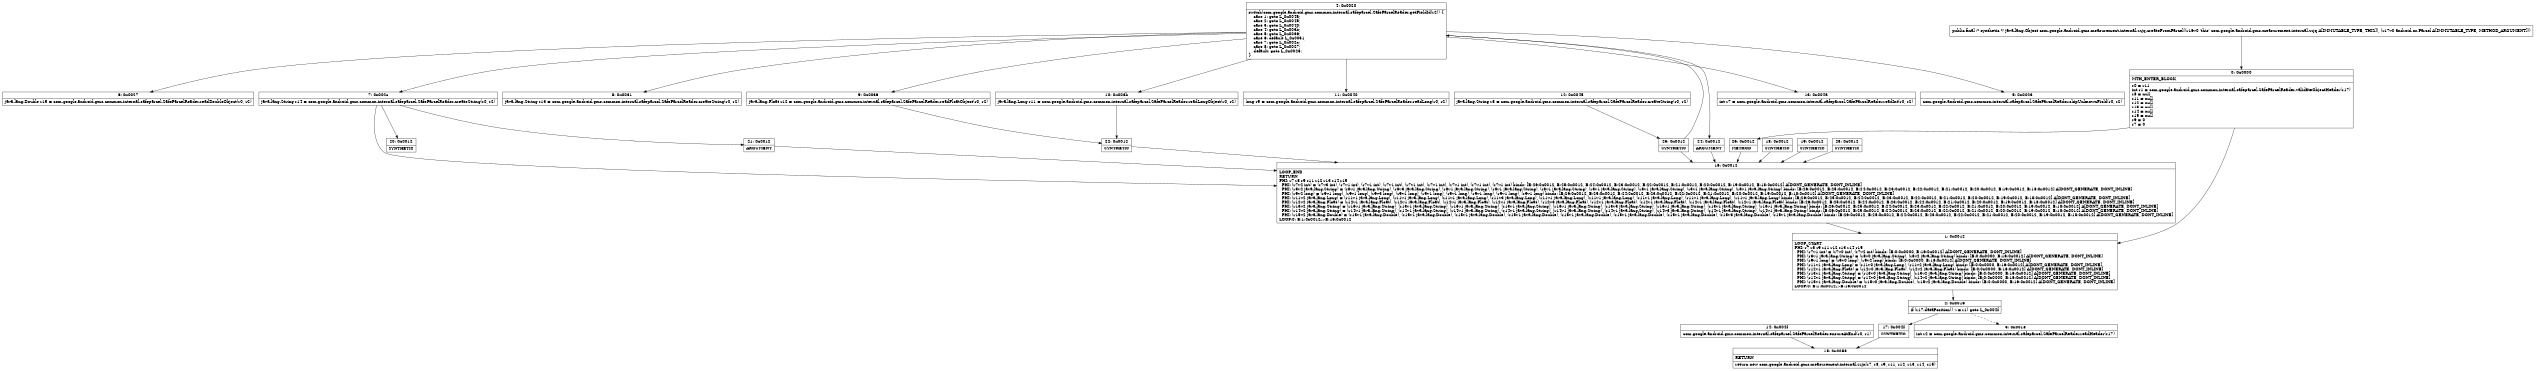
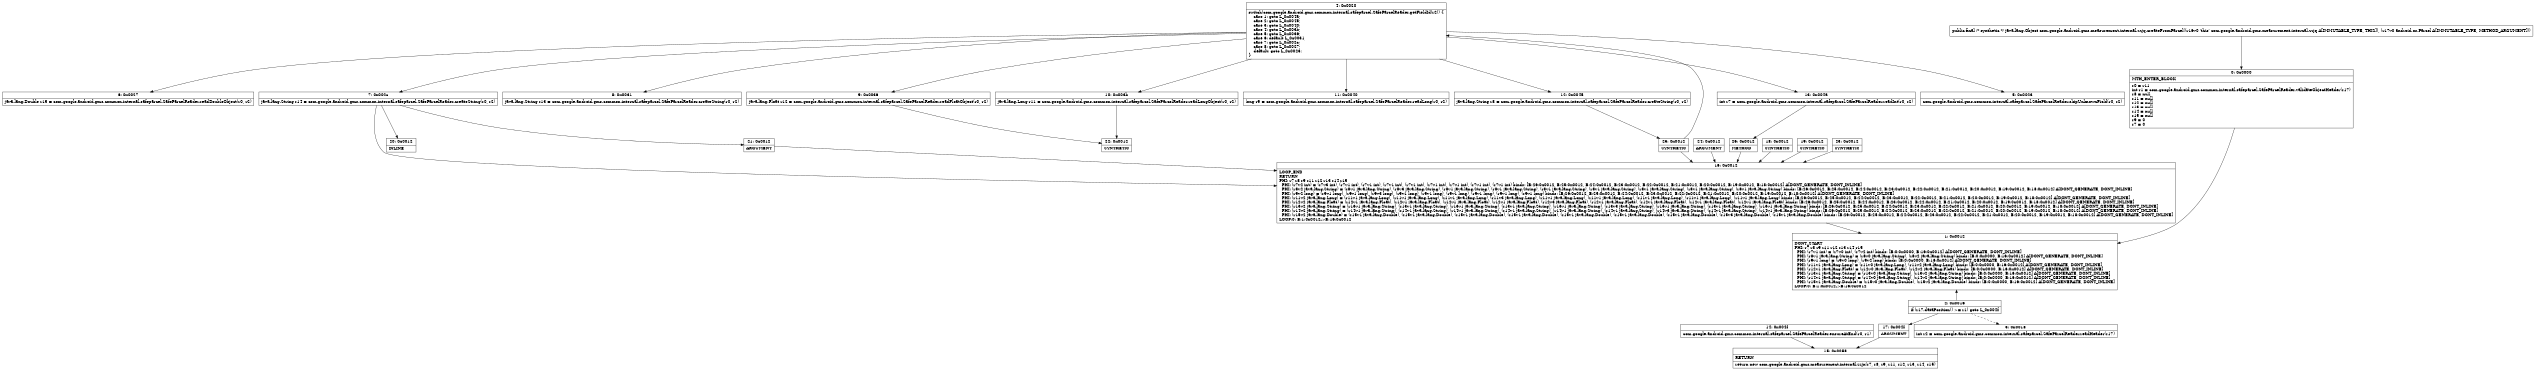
(1674, 59) -> (1494, 75)
(1945, 131) -> (1781, 121)
(401, 148) -> (396, 148)
(1233, 154) -> none
(1808, 243) -> (1809, 243)
(1953, 294) -> (1956, 297)
(1893, 334) -> (1894, 334)
